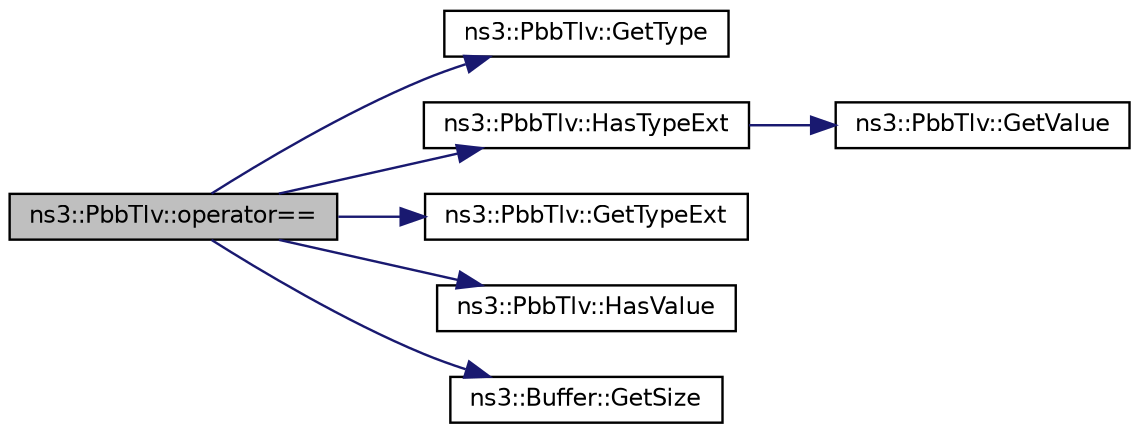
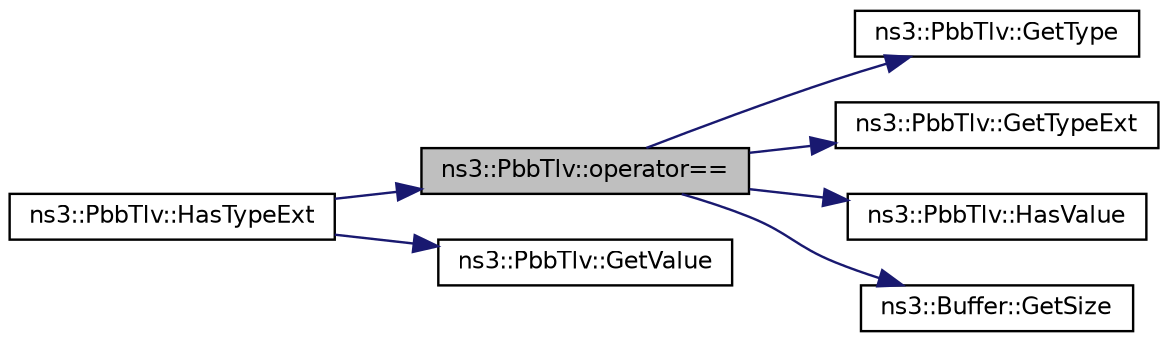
(368, 174) -> (366, 195)
